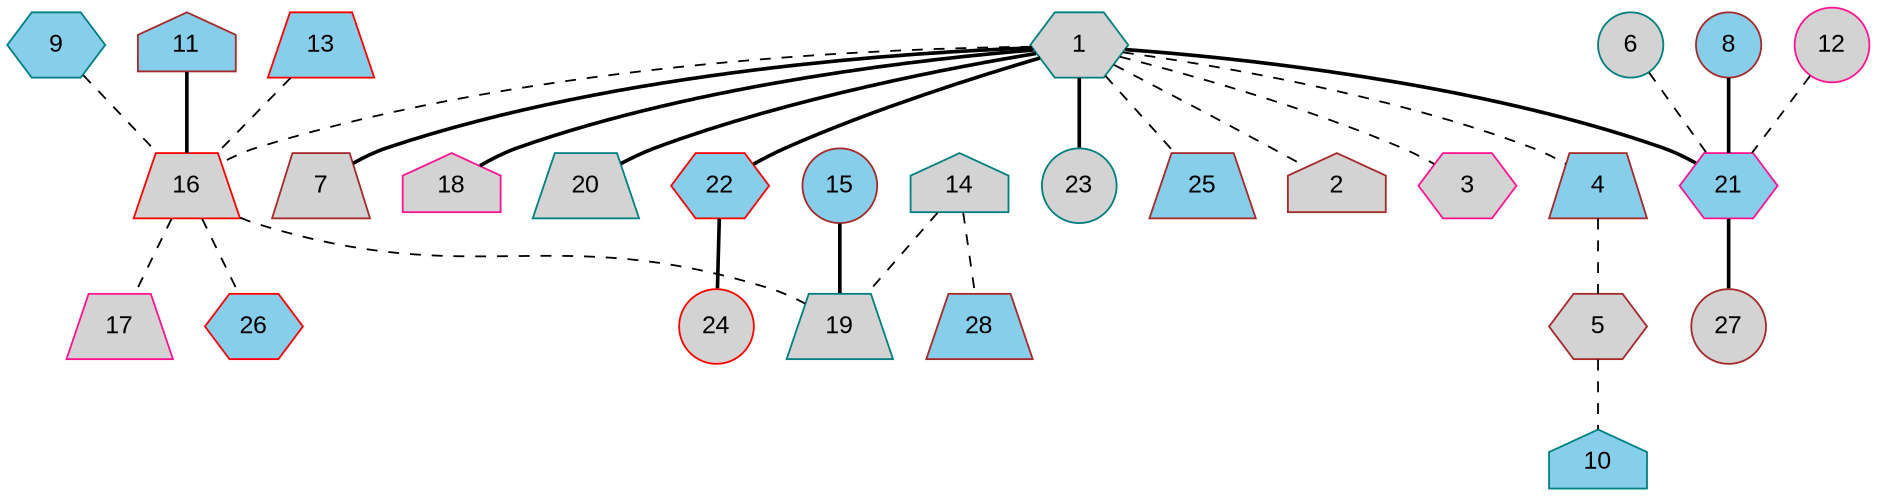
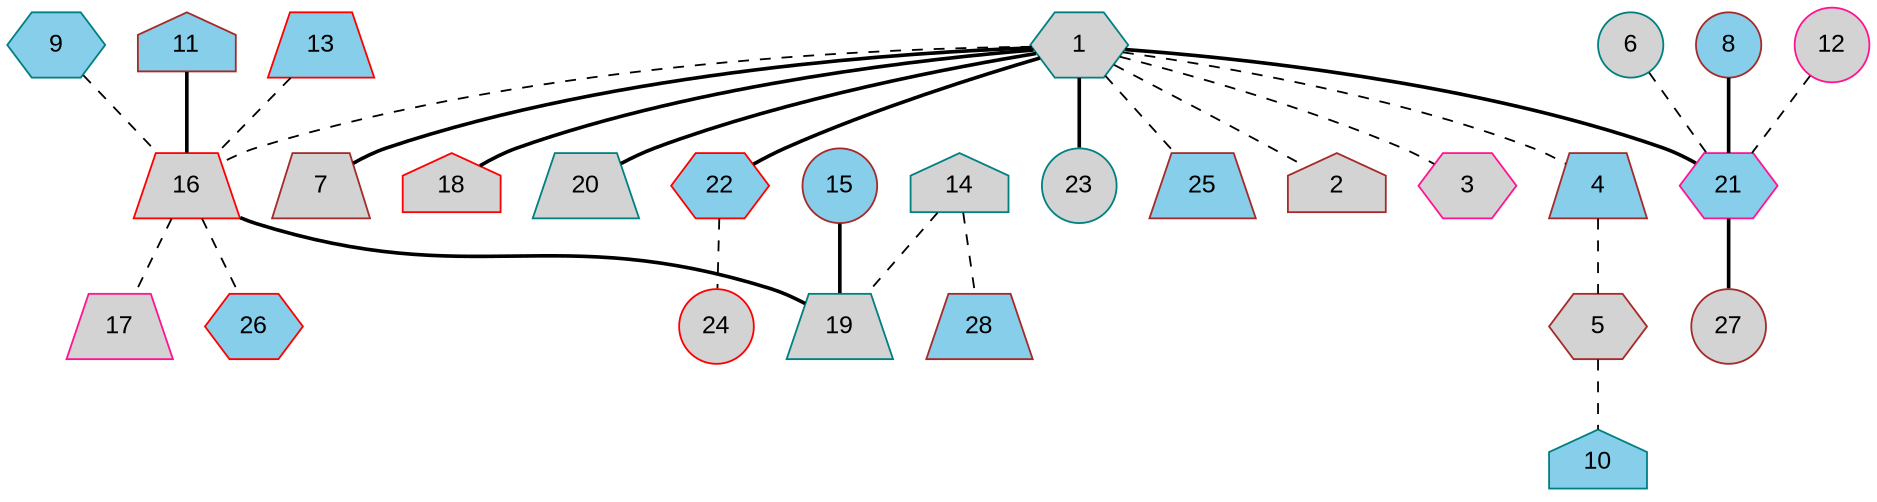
(452, 186) -> (452, 186)
(718, 253) -> (718, 253)
(524, 256) -> (524, 256)
